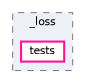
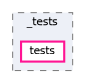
(43, 23) -> (43, 23)
